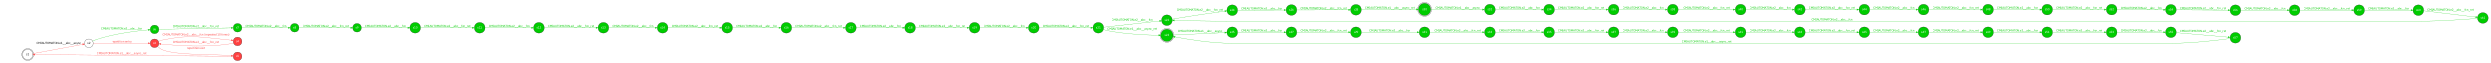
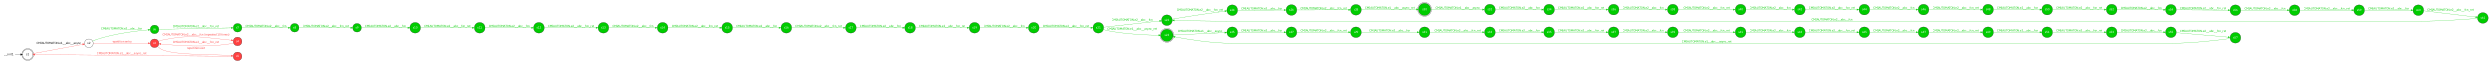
none -> (9, 55)
